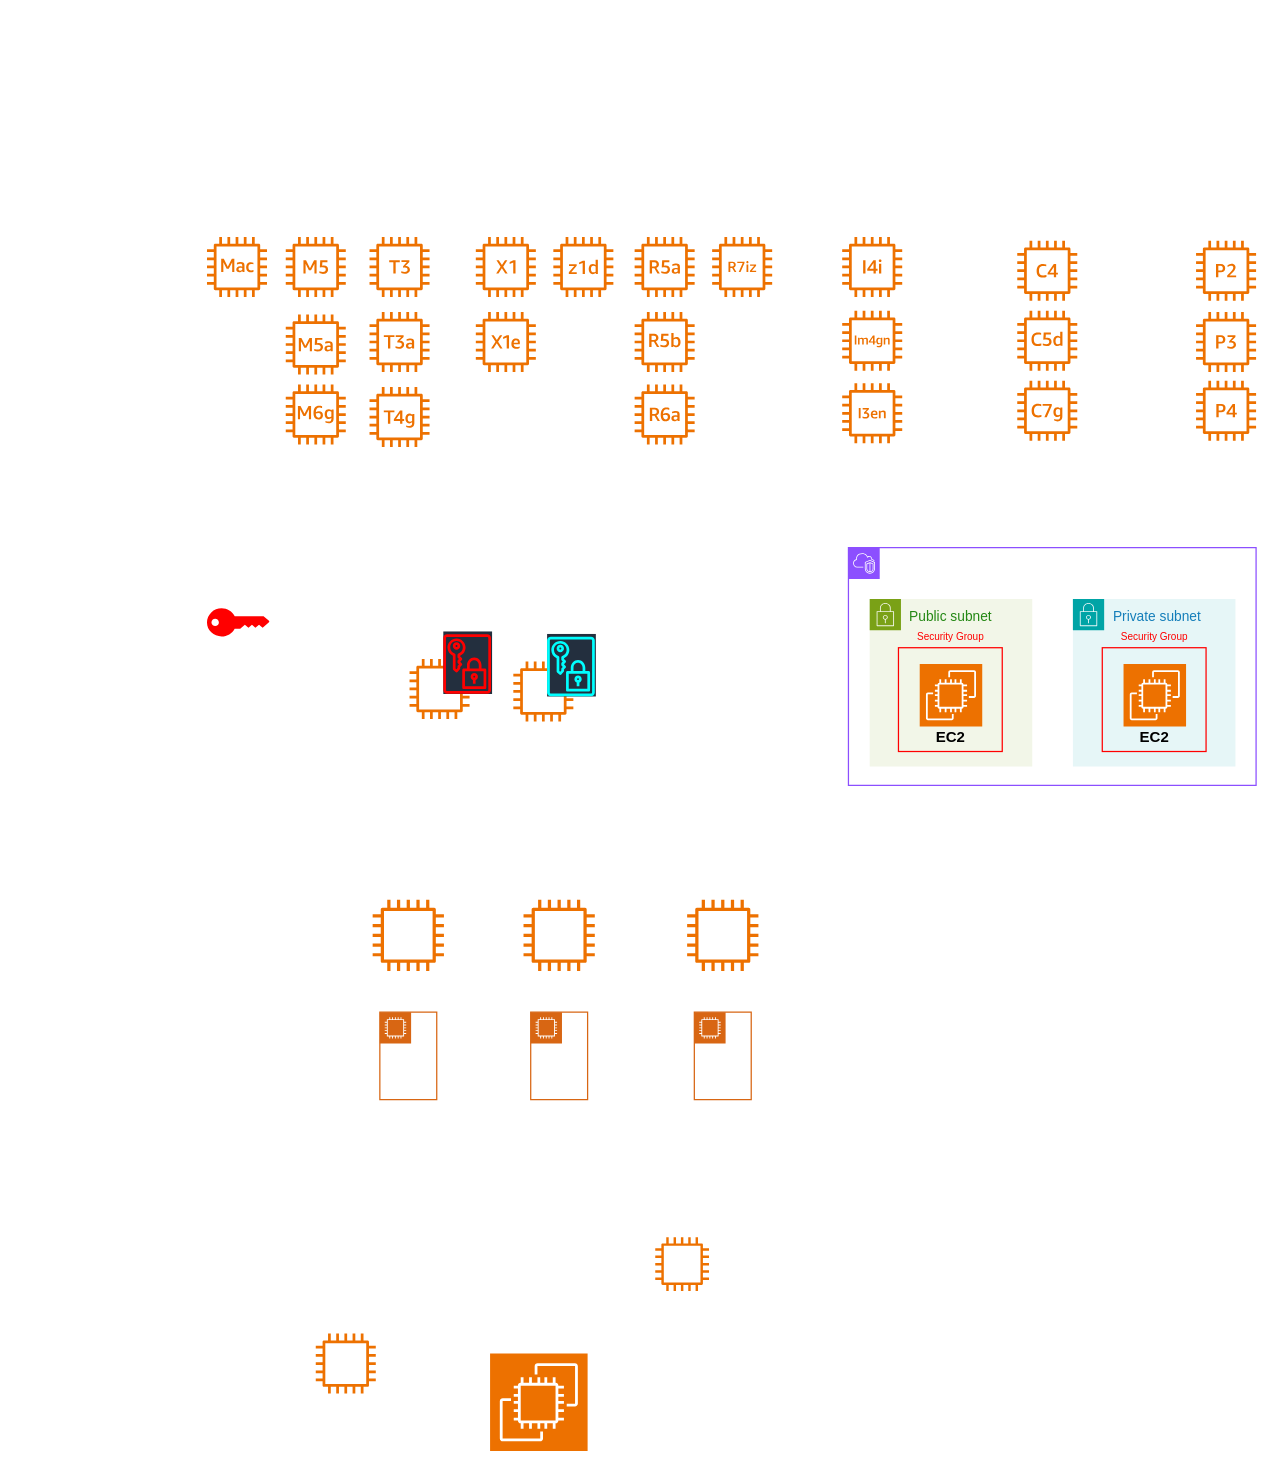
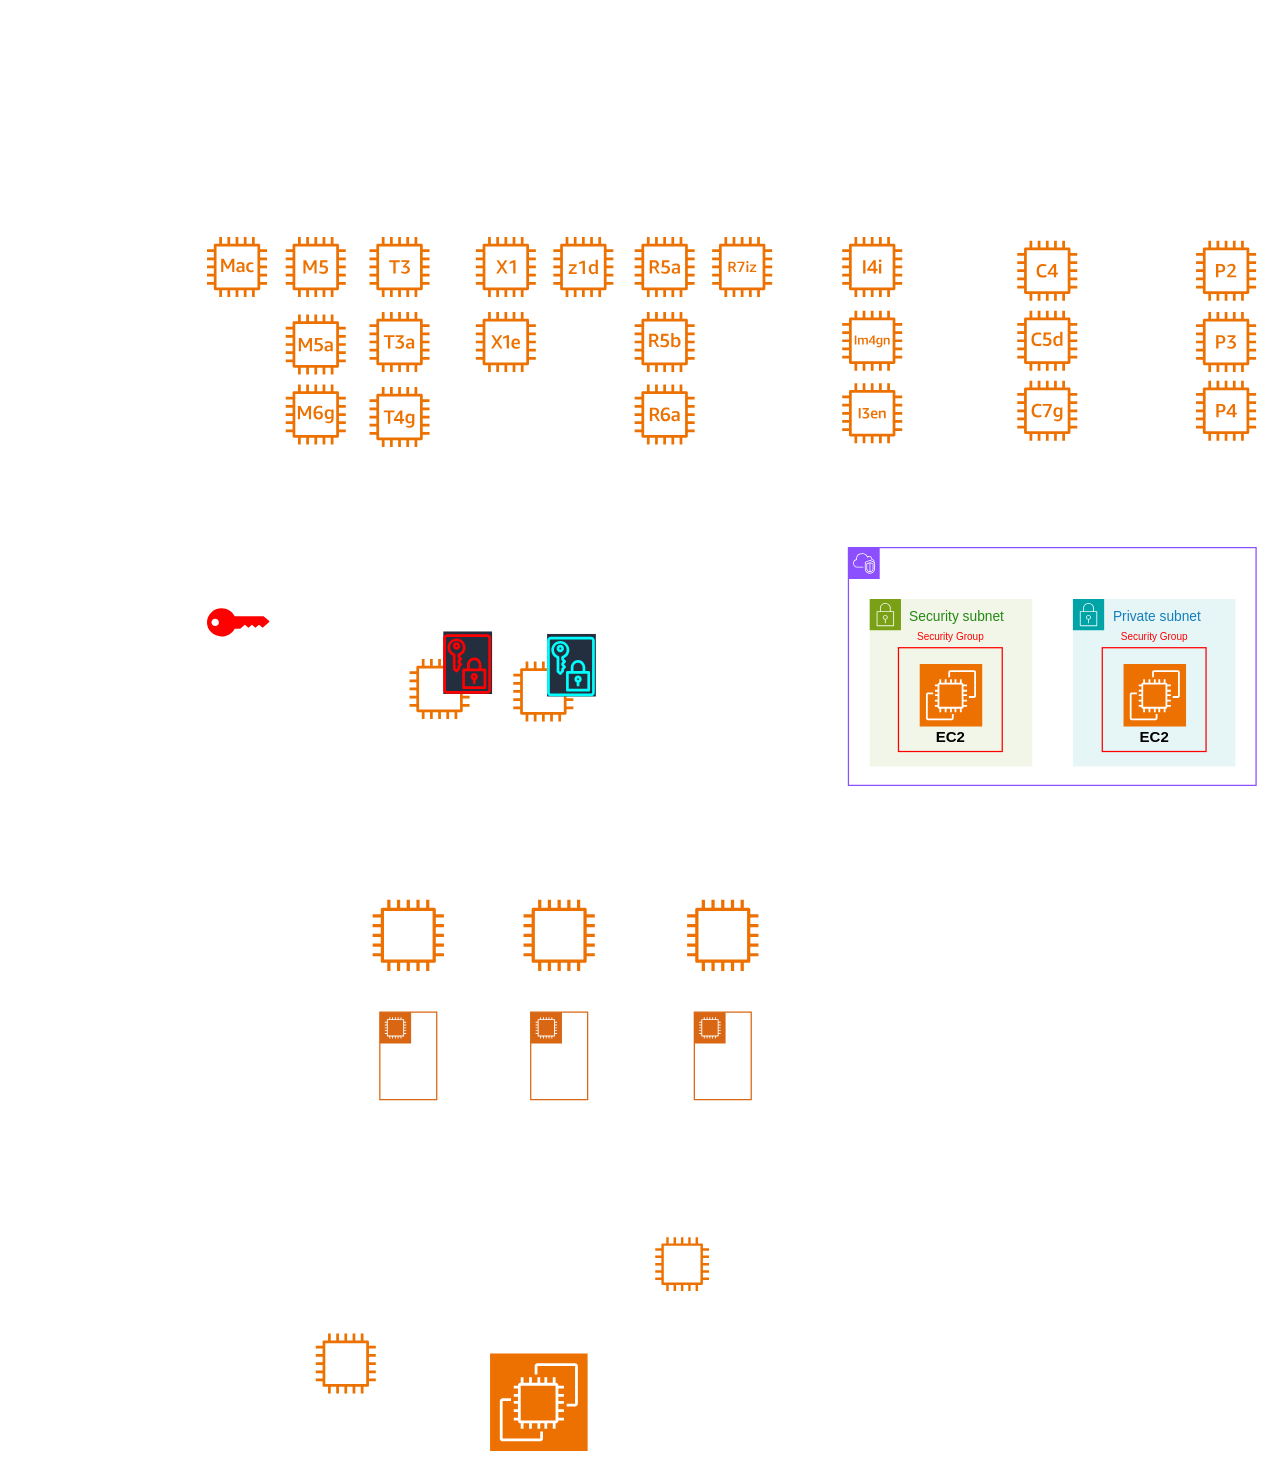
(958, 617) -> (968, 617)
